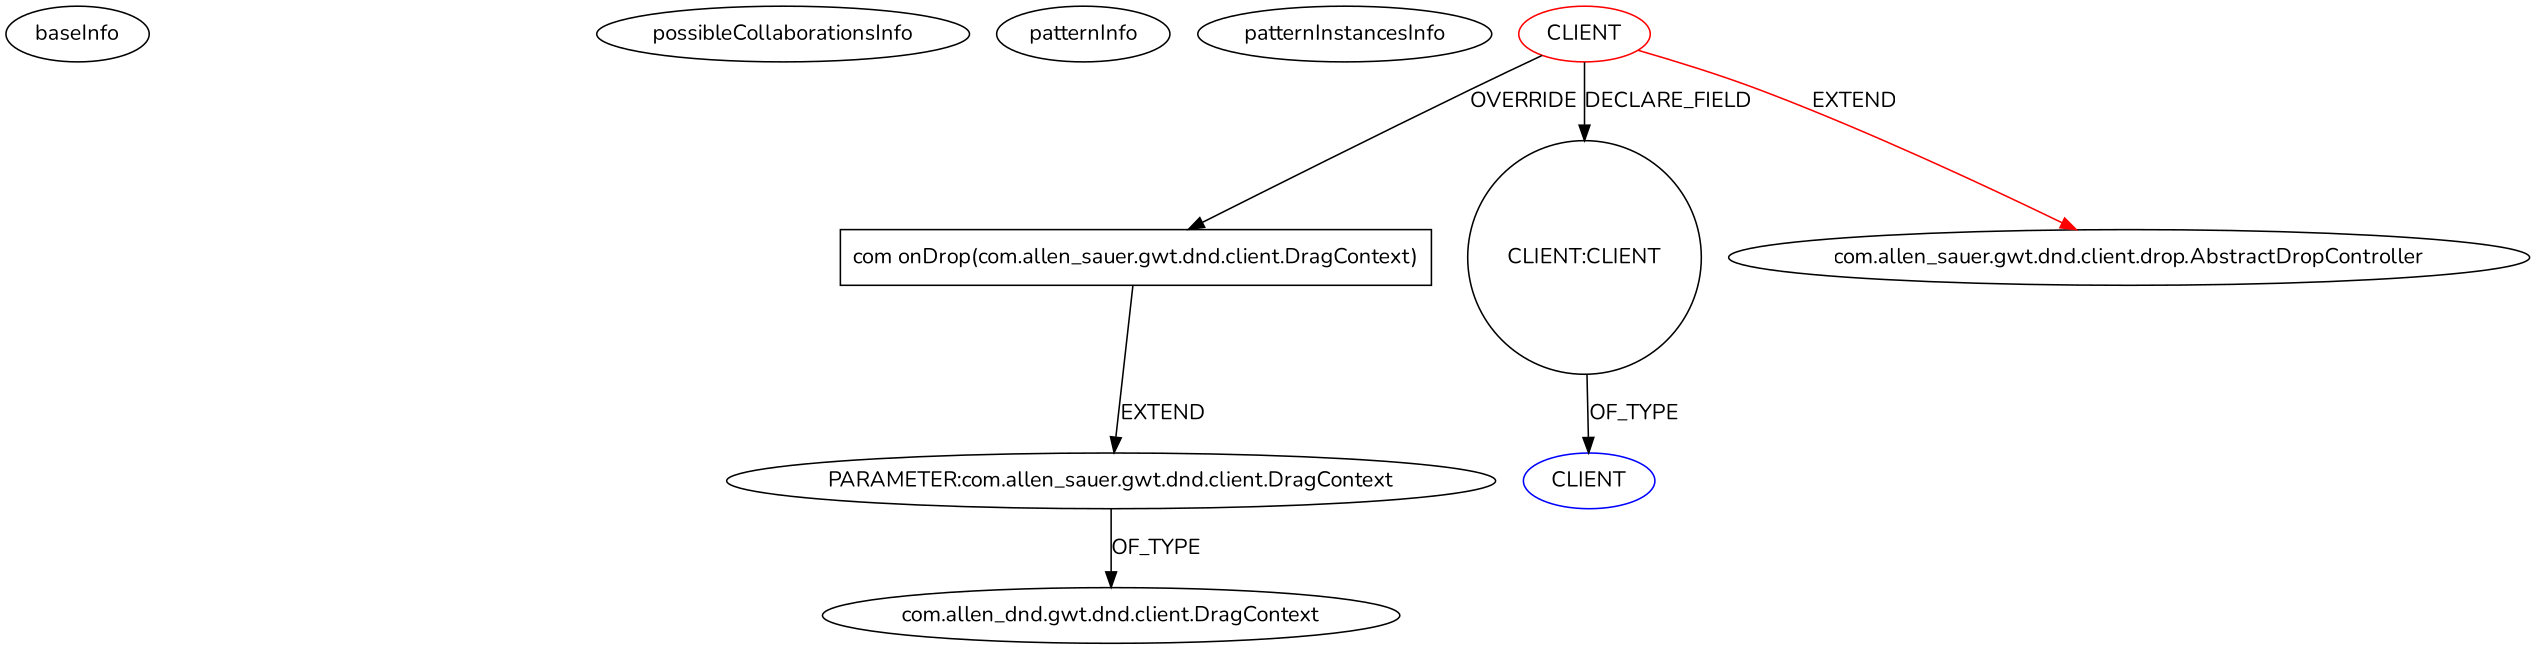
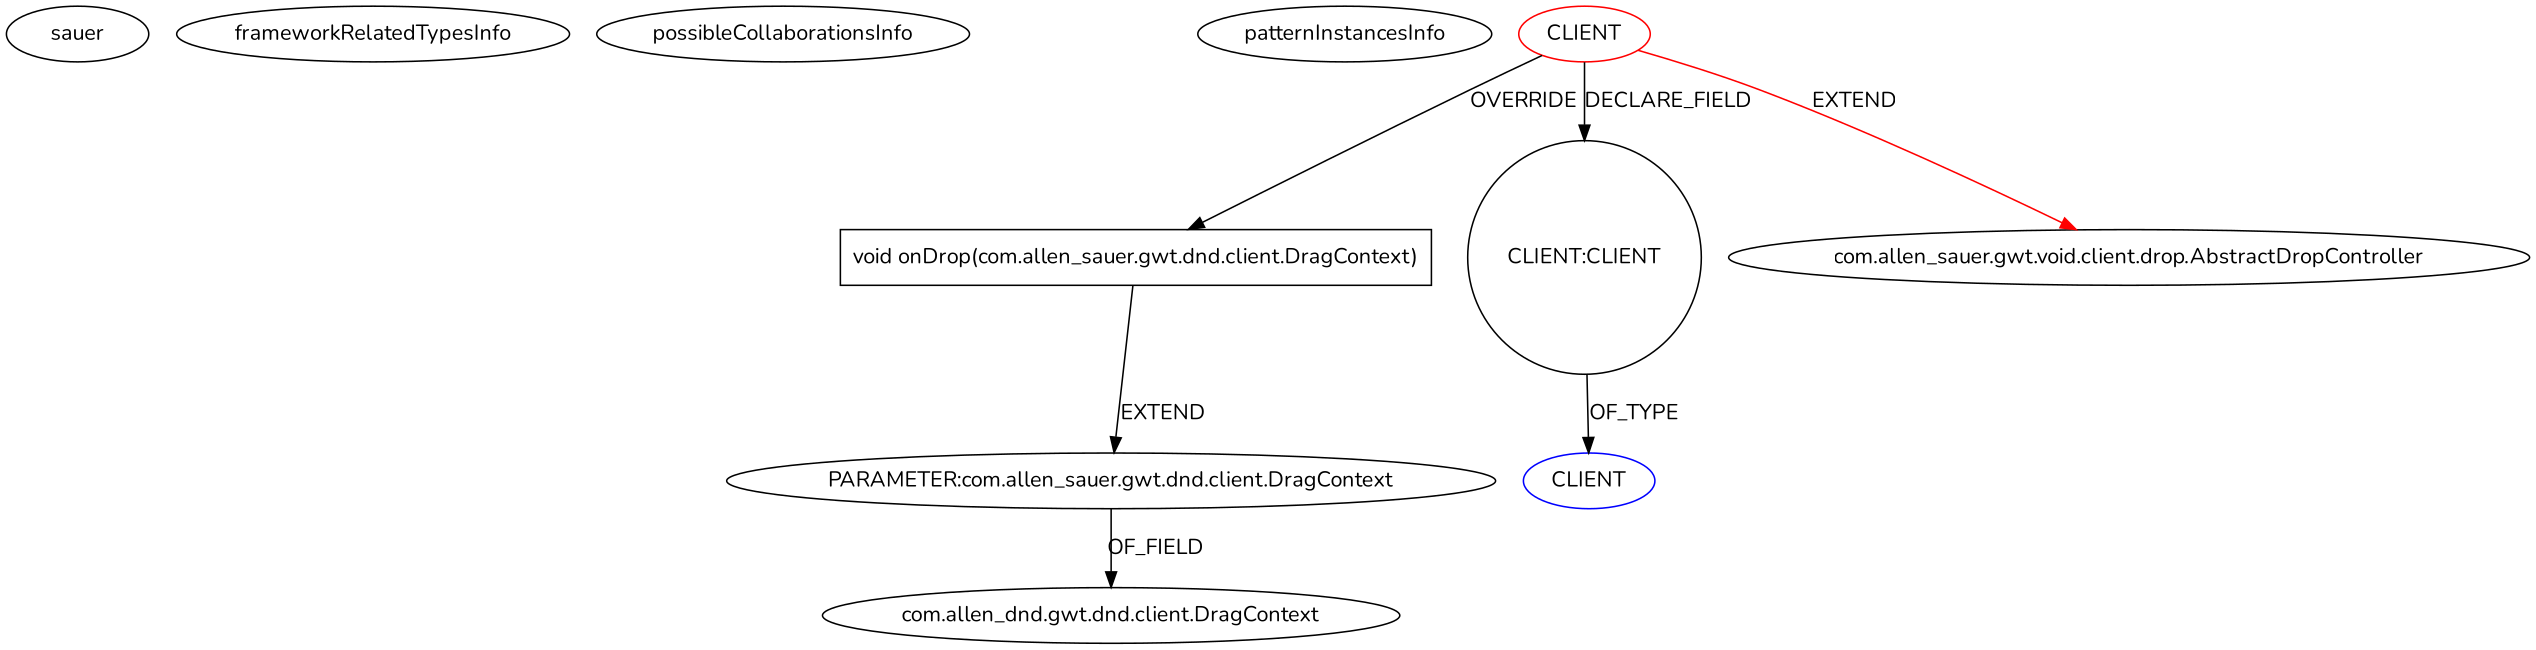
(78, 34) -> (78, 34)
none -> (373, 34)
(1083, 34) -> none
(1136, 257) -> (1136, 257)
(2129, 257) -> (2129, 257)
(1156, 548) -> (1156, 548)
